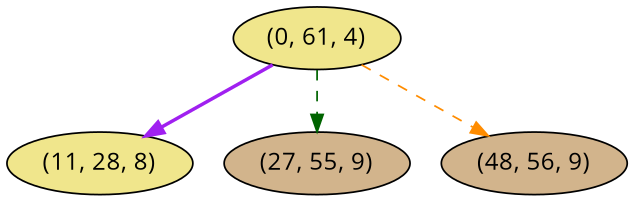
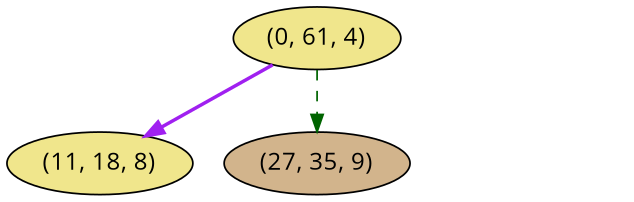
(100, 163) -> (100, 163)
(317, 163) -> (317, 163)
(534, 163) -> none
